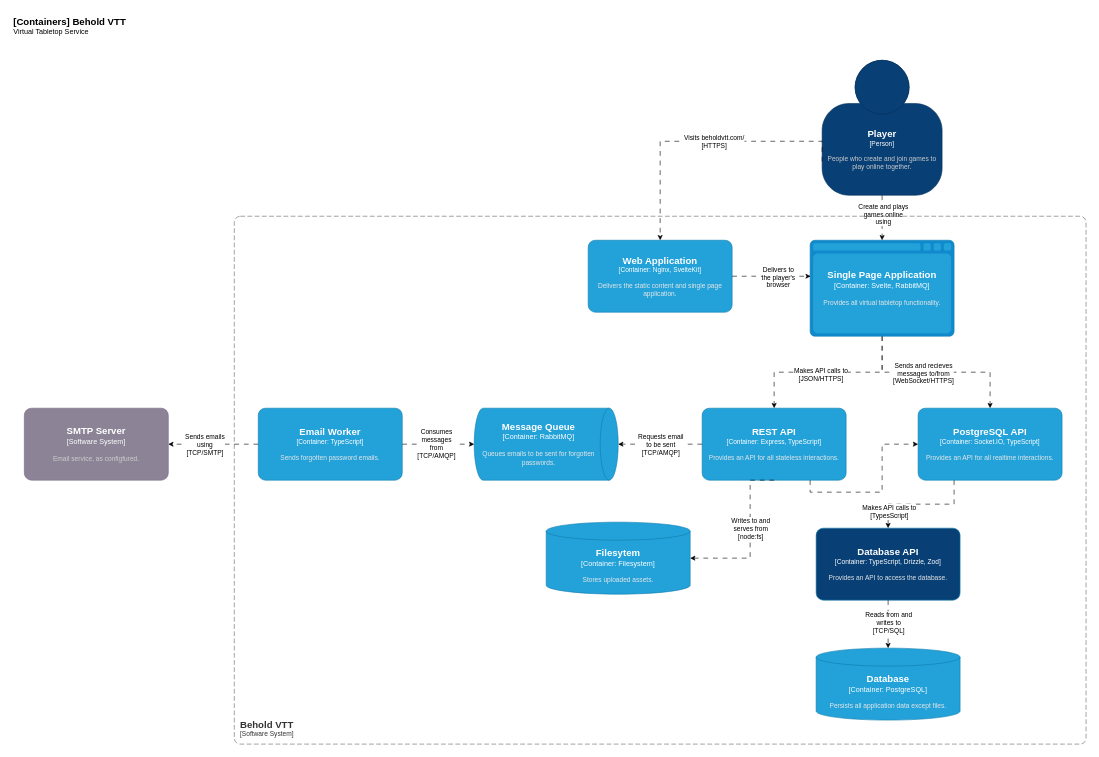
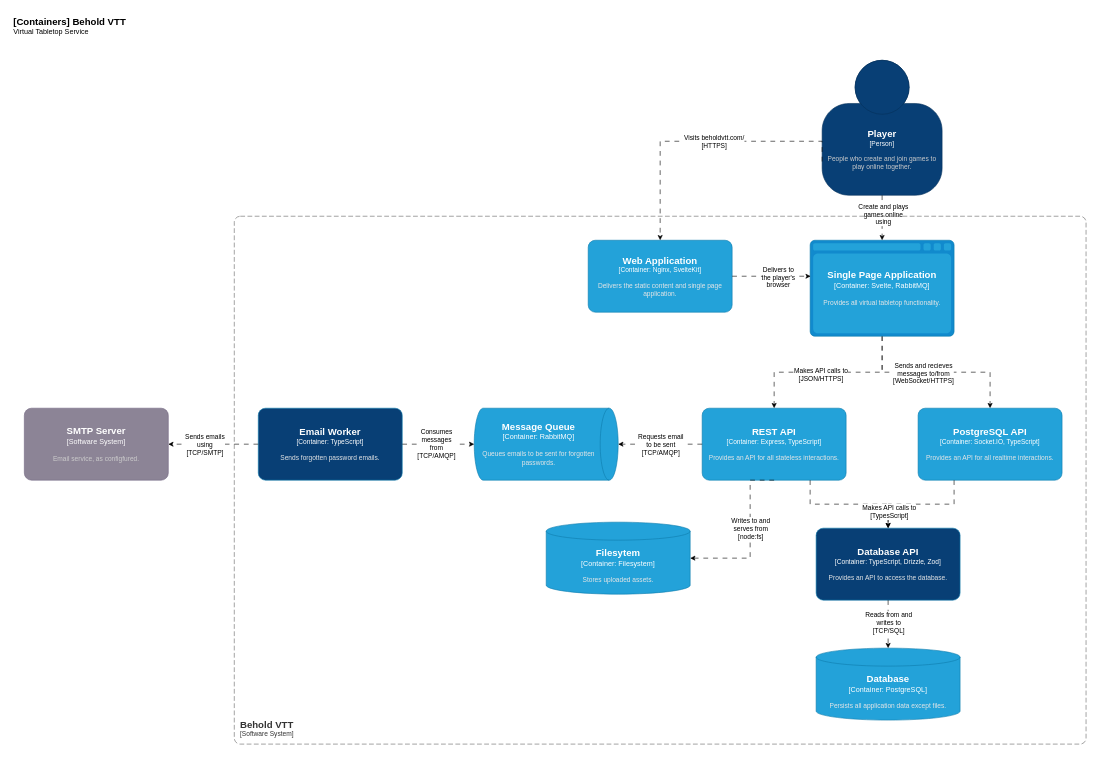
(330, 444) -> (330, 444)
(912, 444) -> (827, 504)
